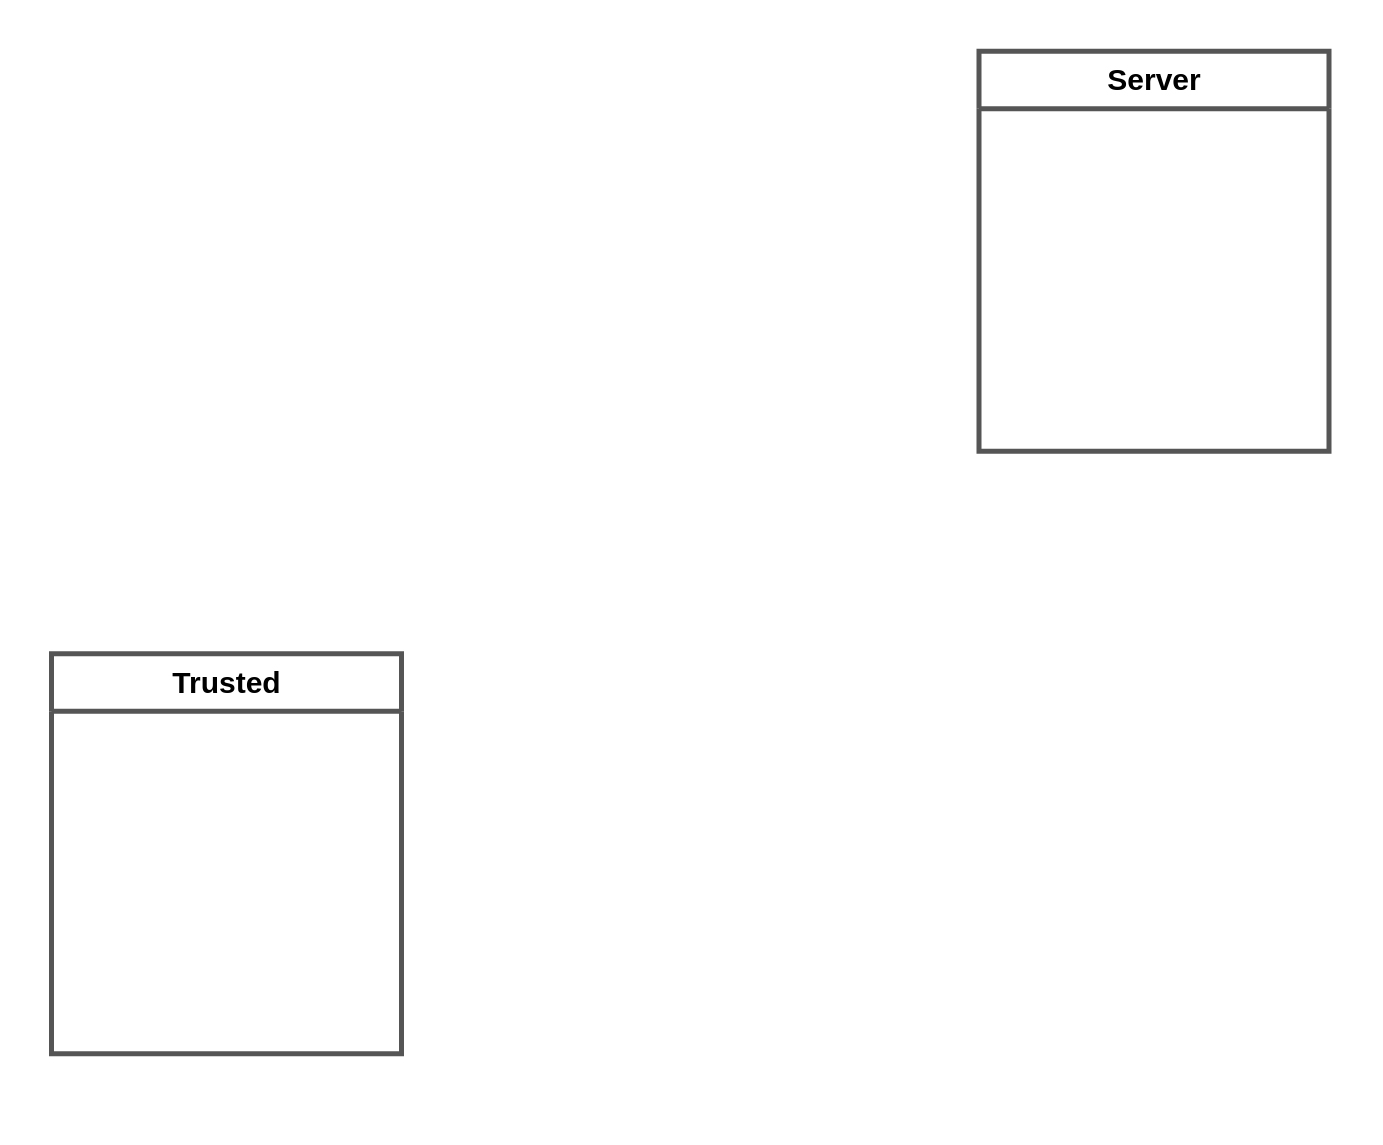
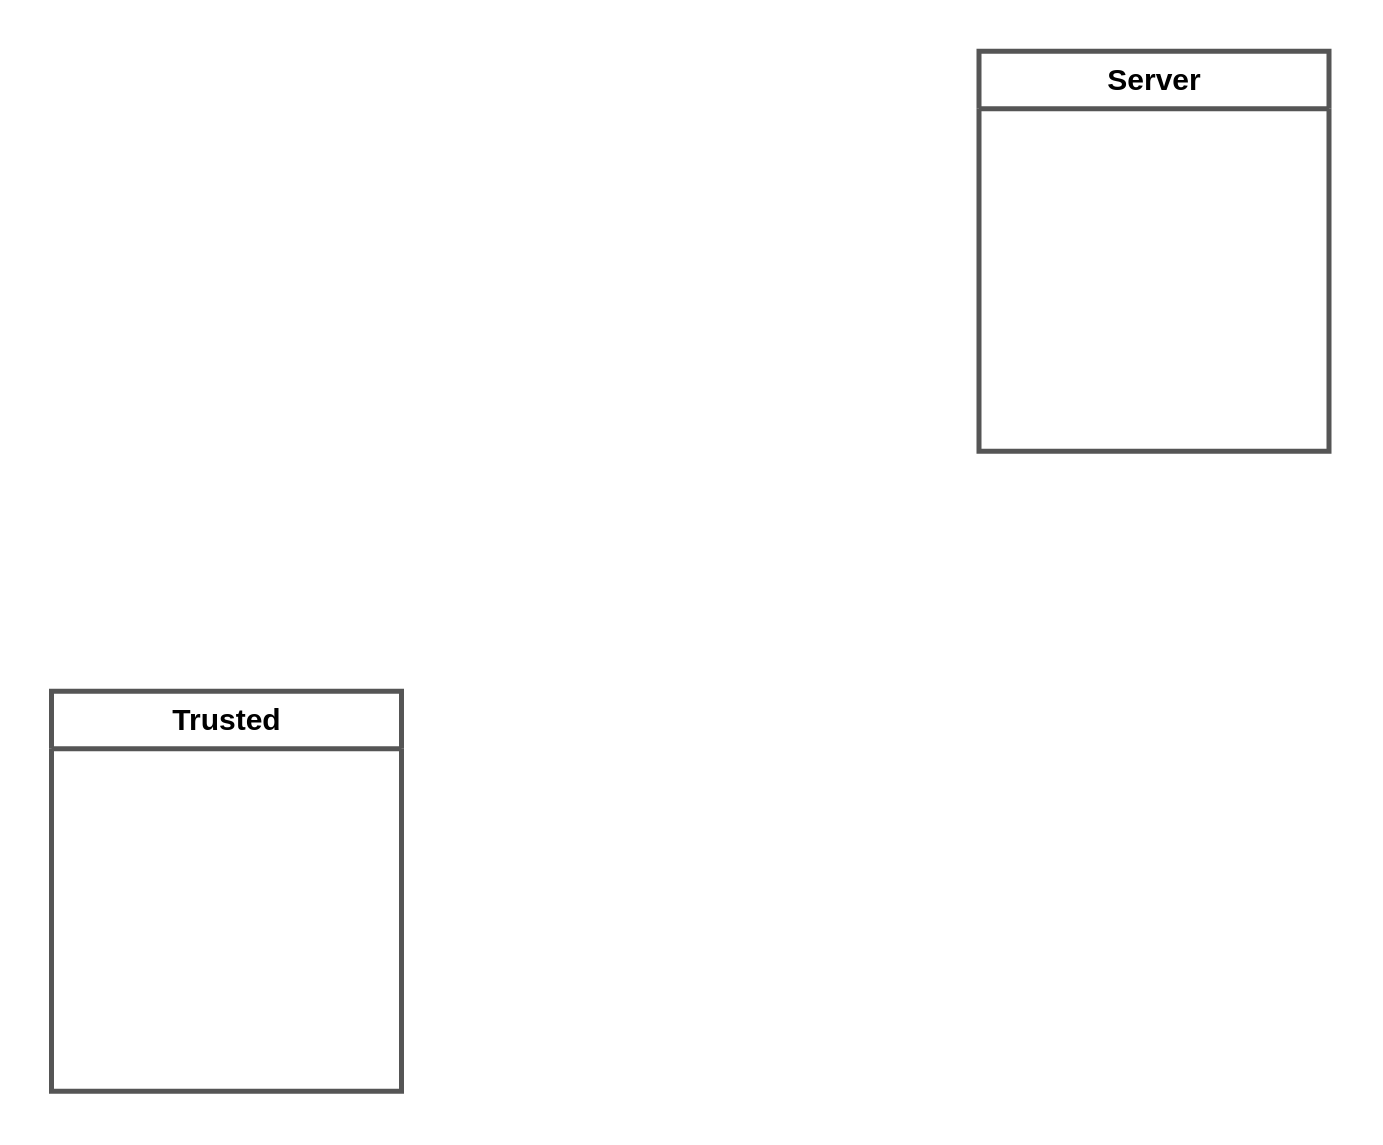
(226, 854) -> (226, 891)
